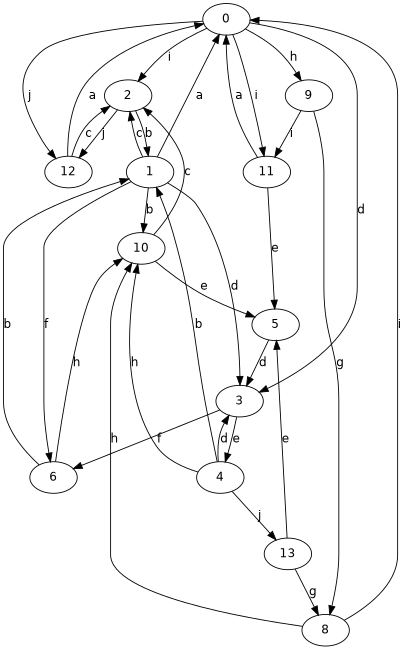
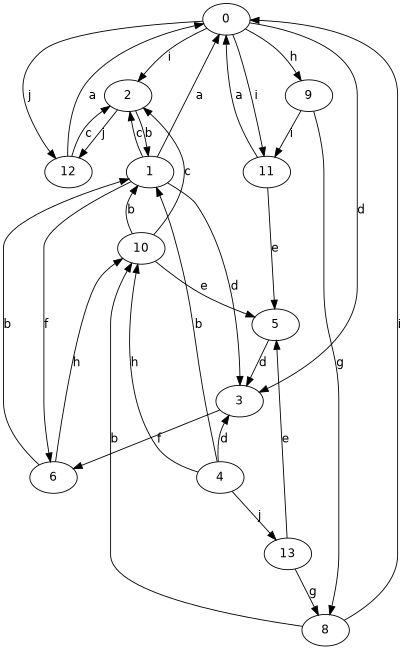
(146, 206) -> (126, 213)
(233, 435) -> none
(115, 439) -> (115, 439)
